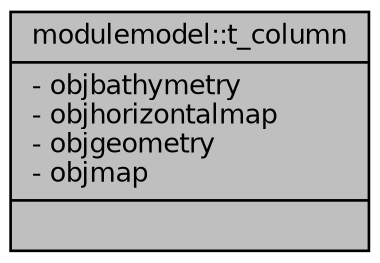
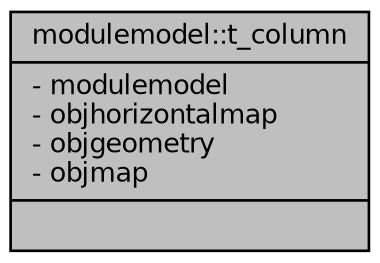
(137, 86) -> (131, 86)
